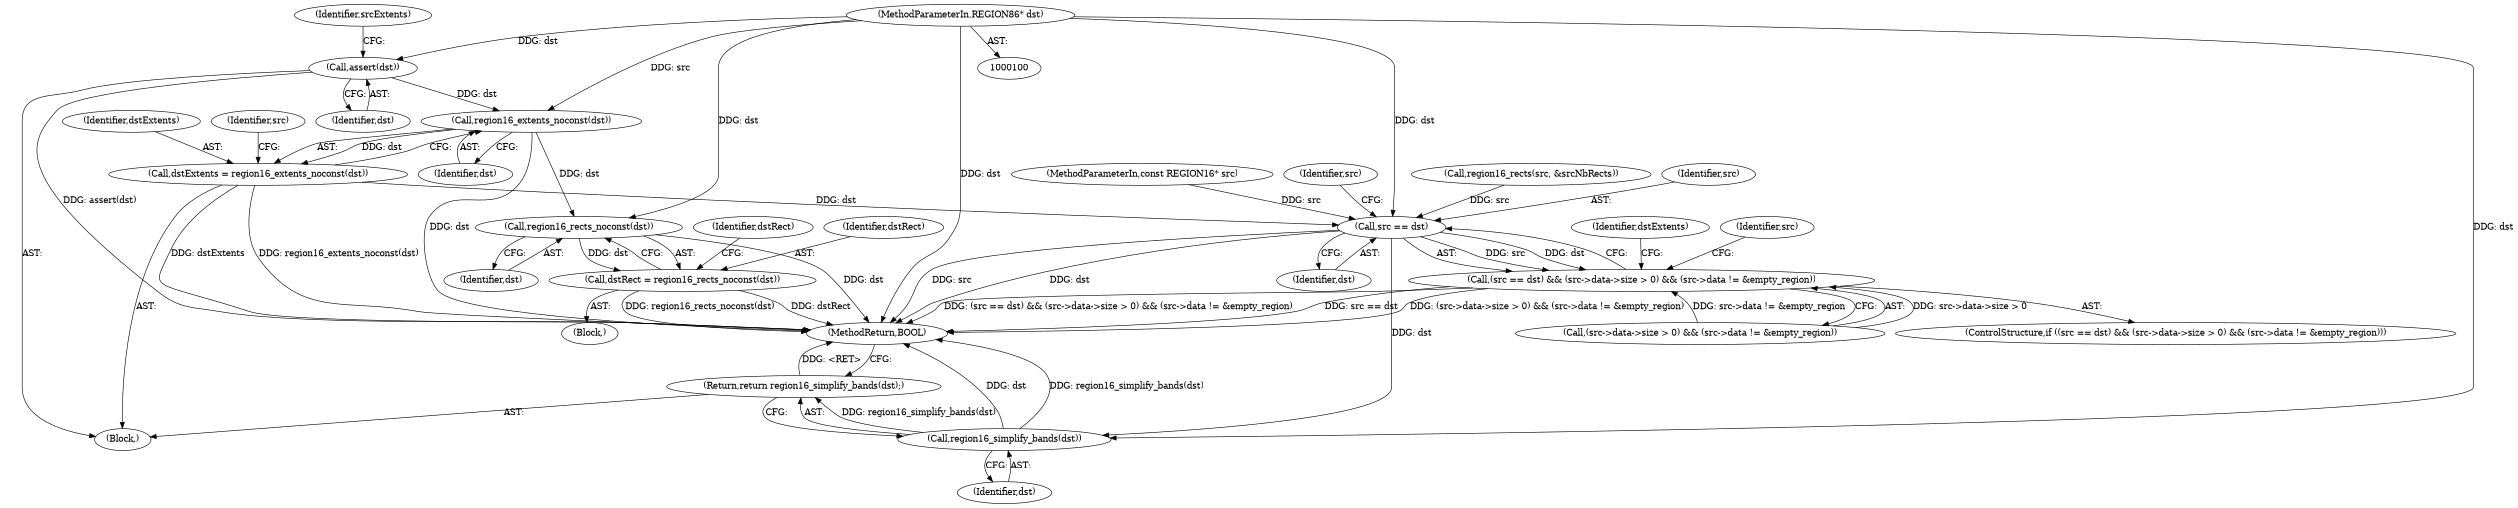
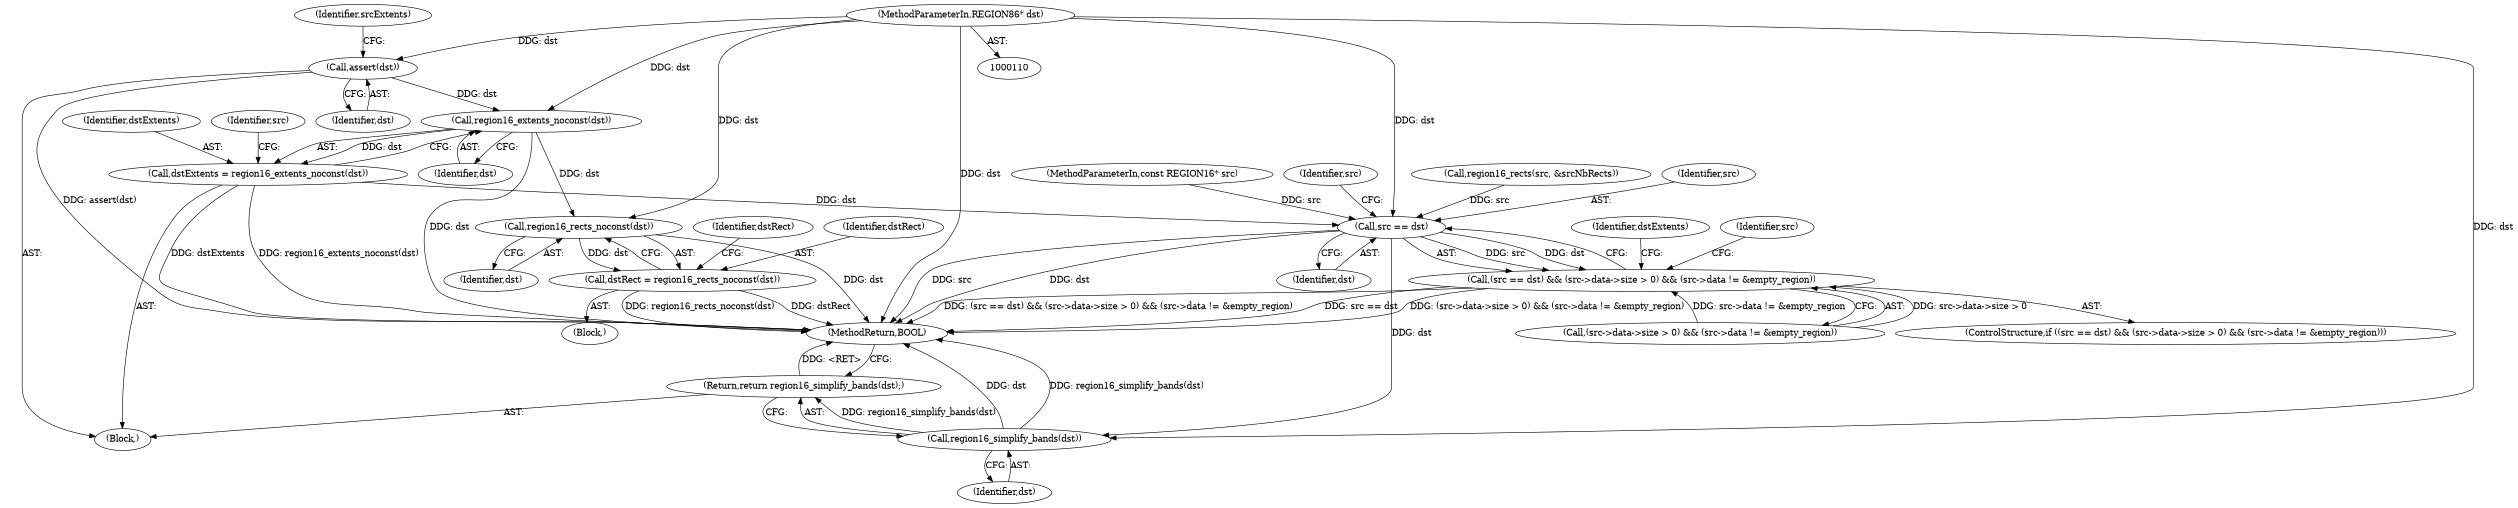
(670, 68) -> (670, 68)
(1009, 68) -> (1009, 68)
